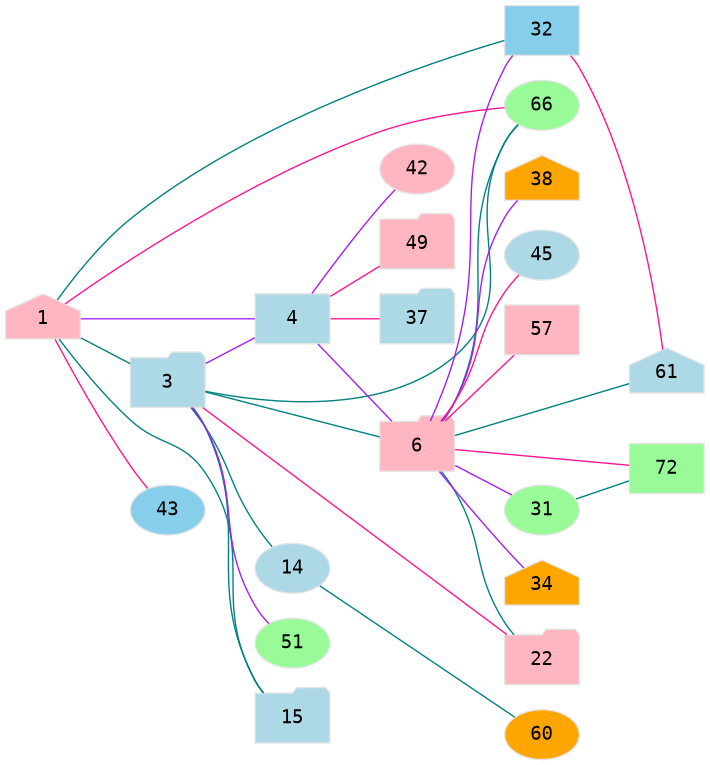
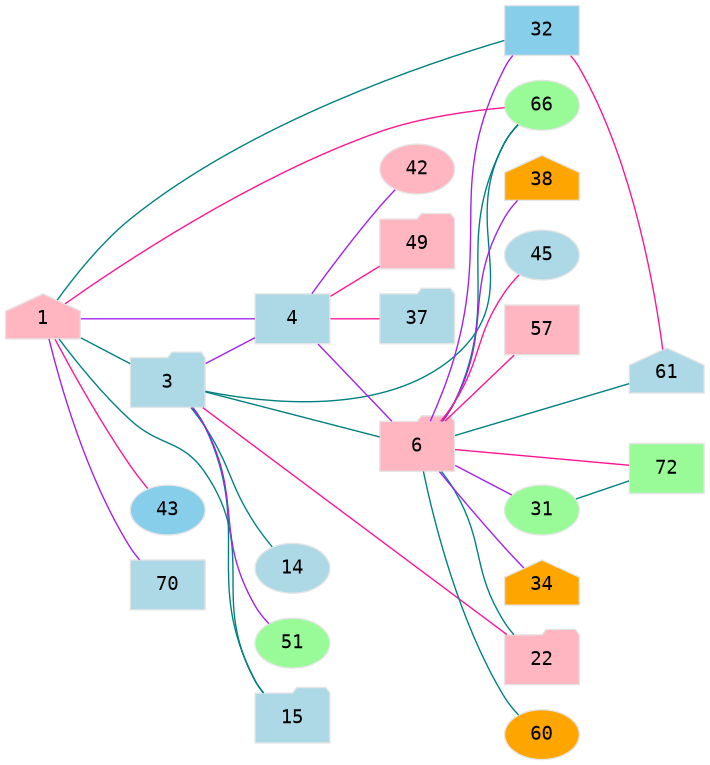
none -> (168, 585)
(417, 651) -> (452, 580)
